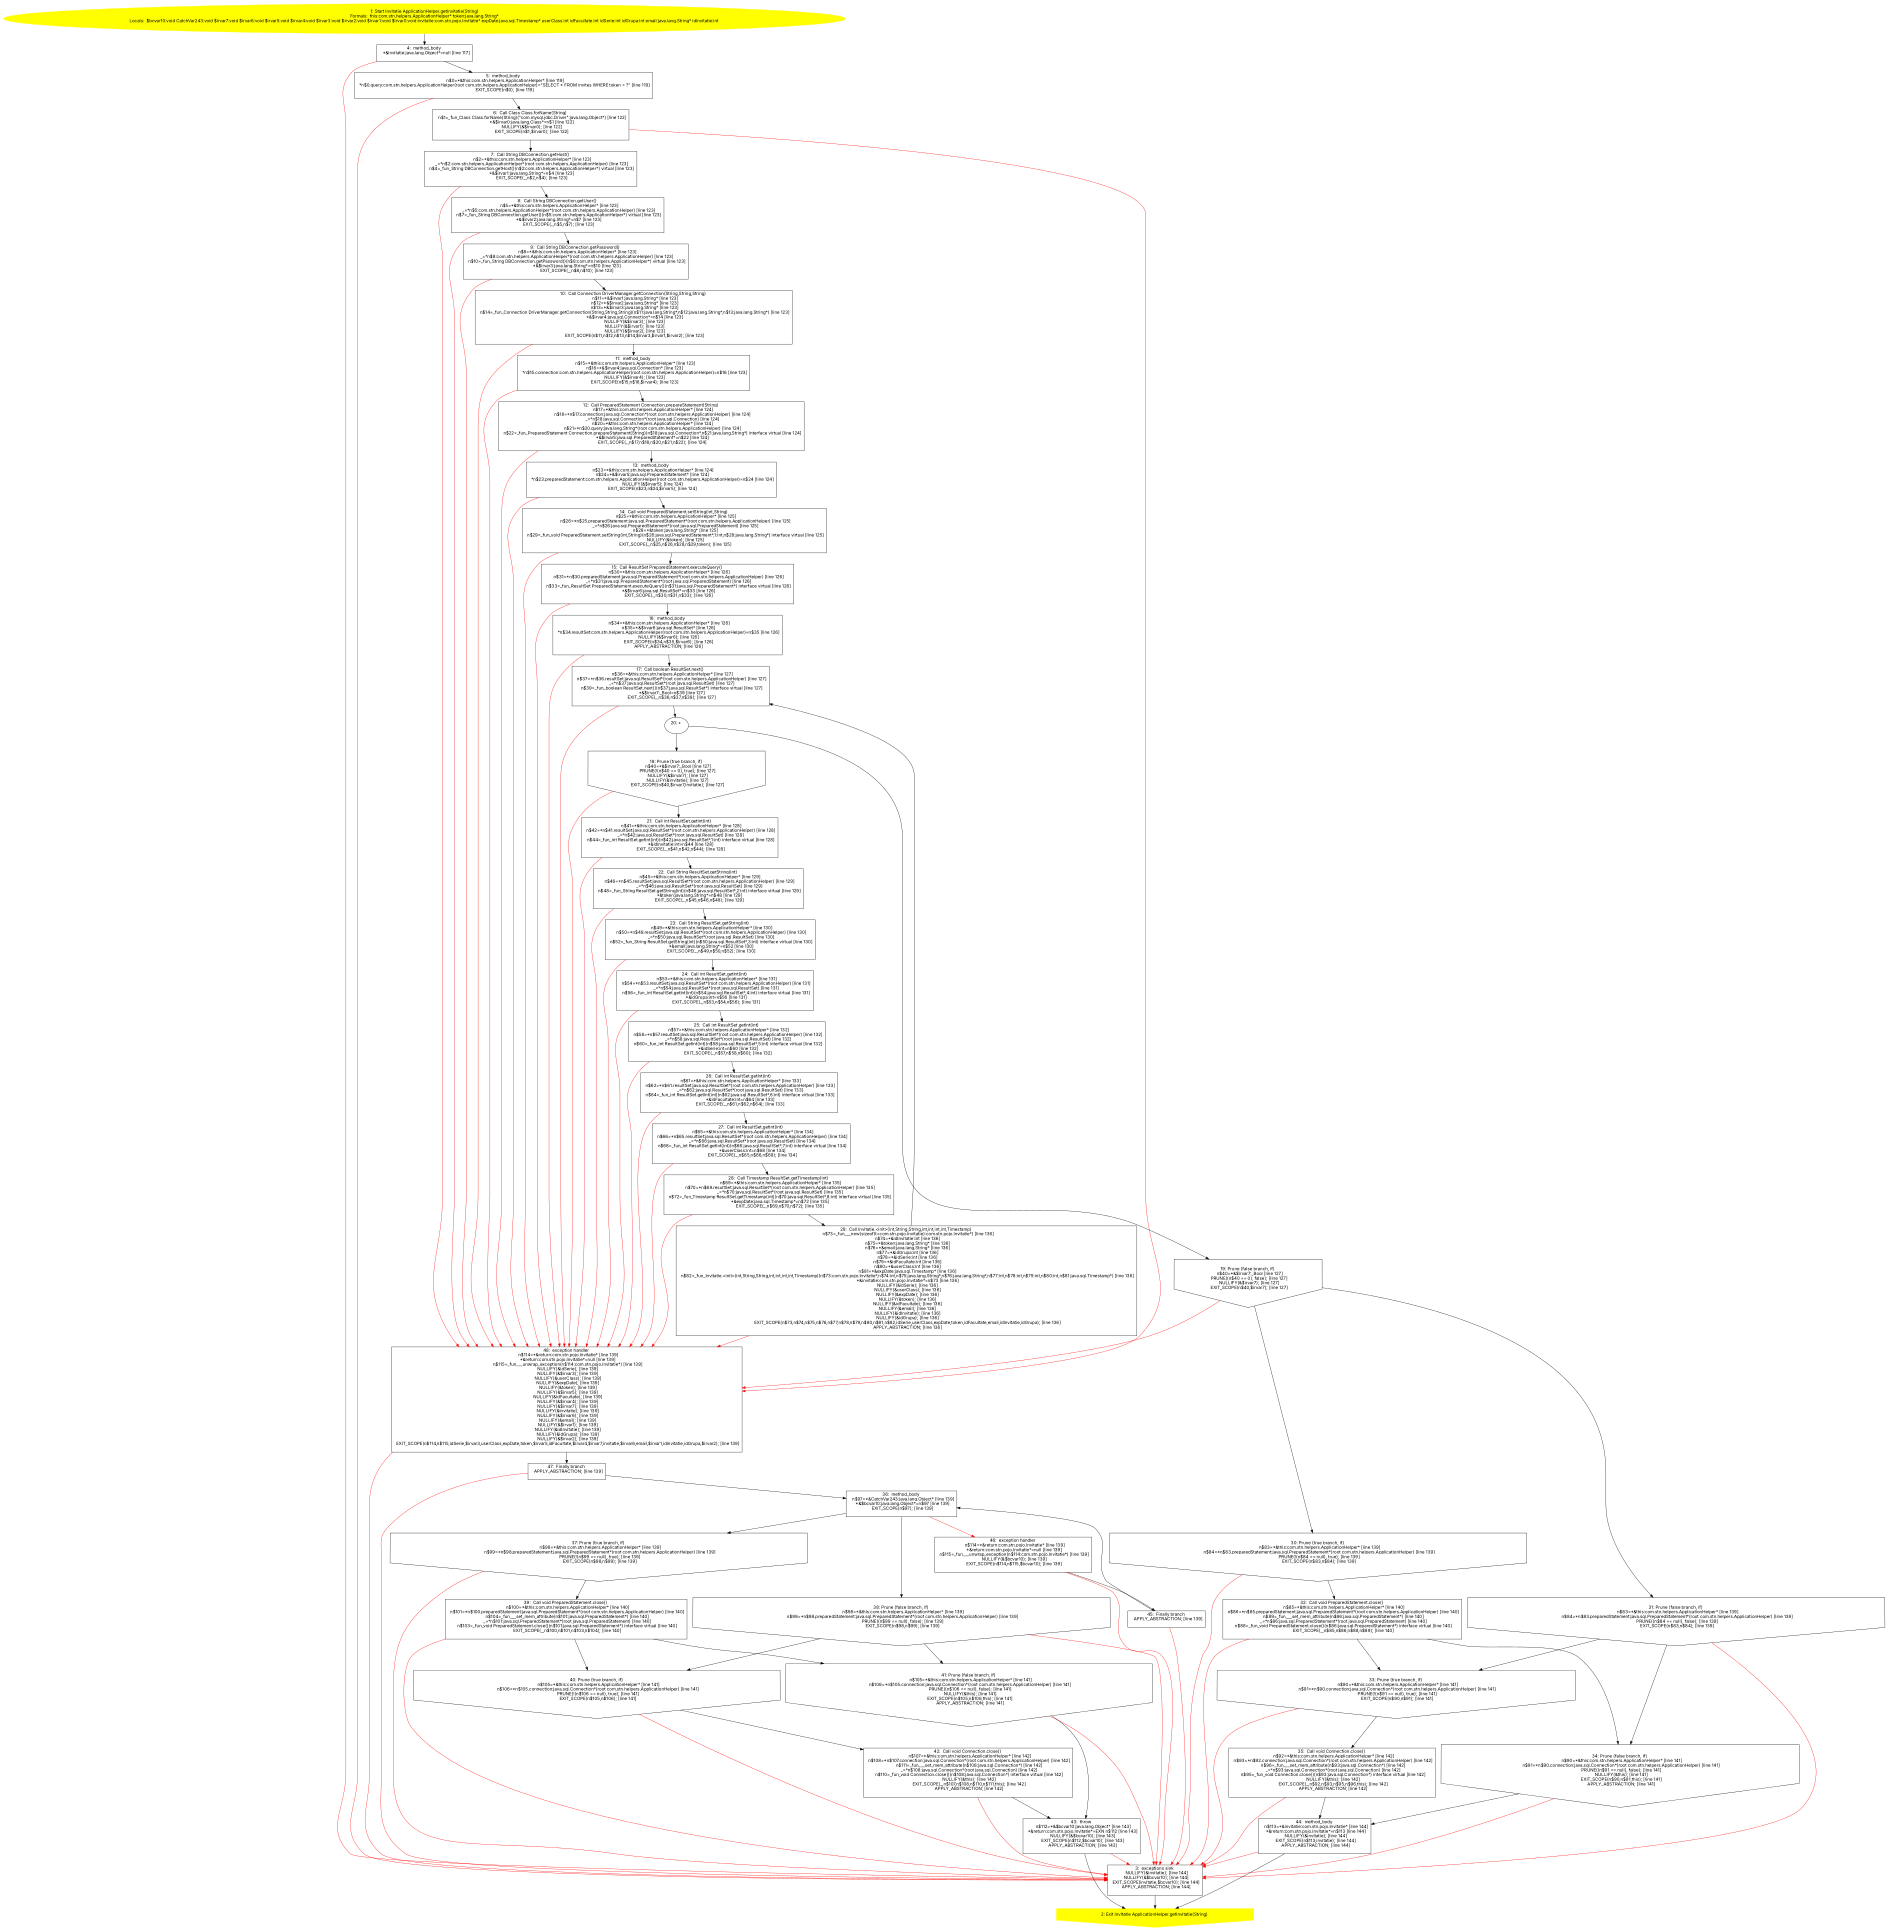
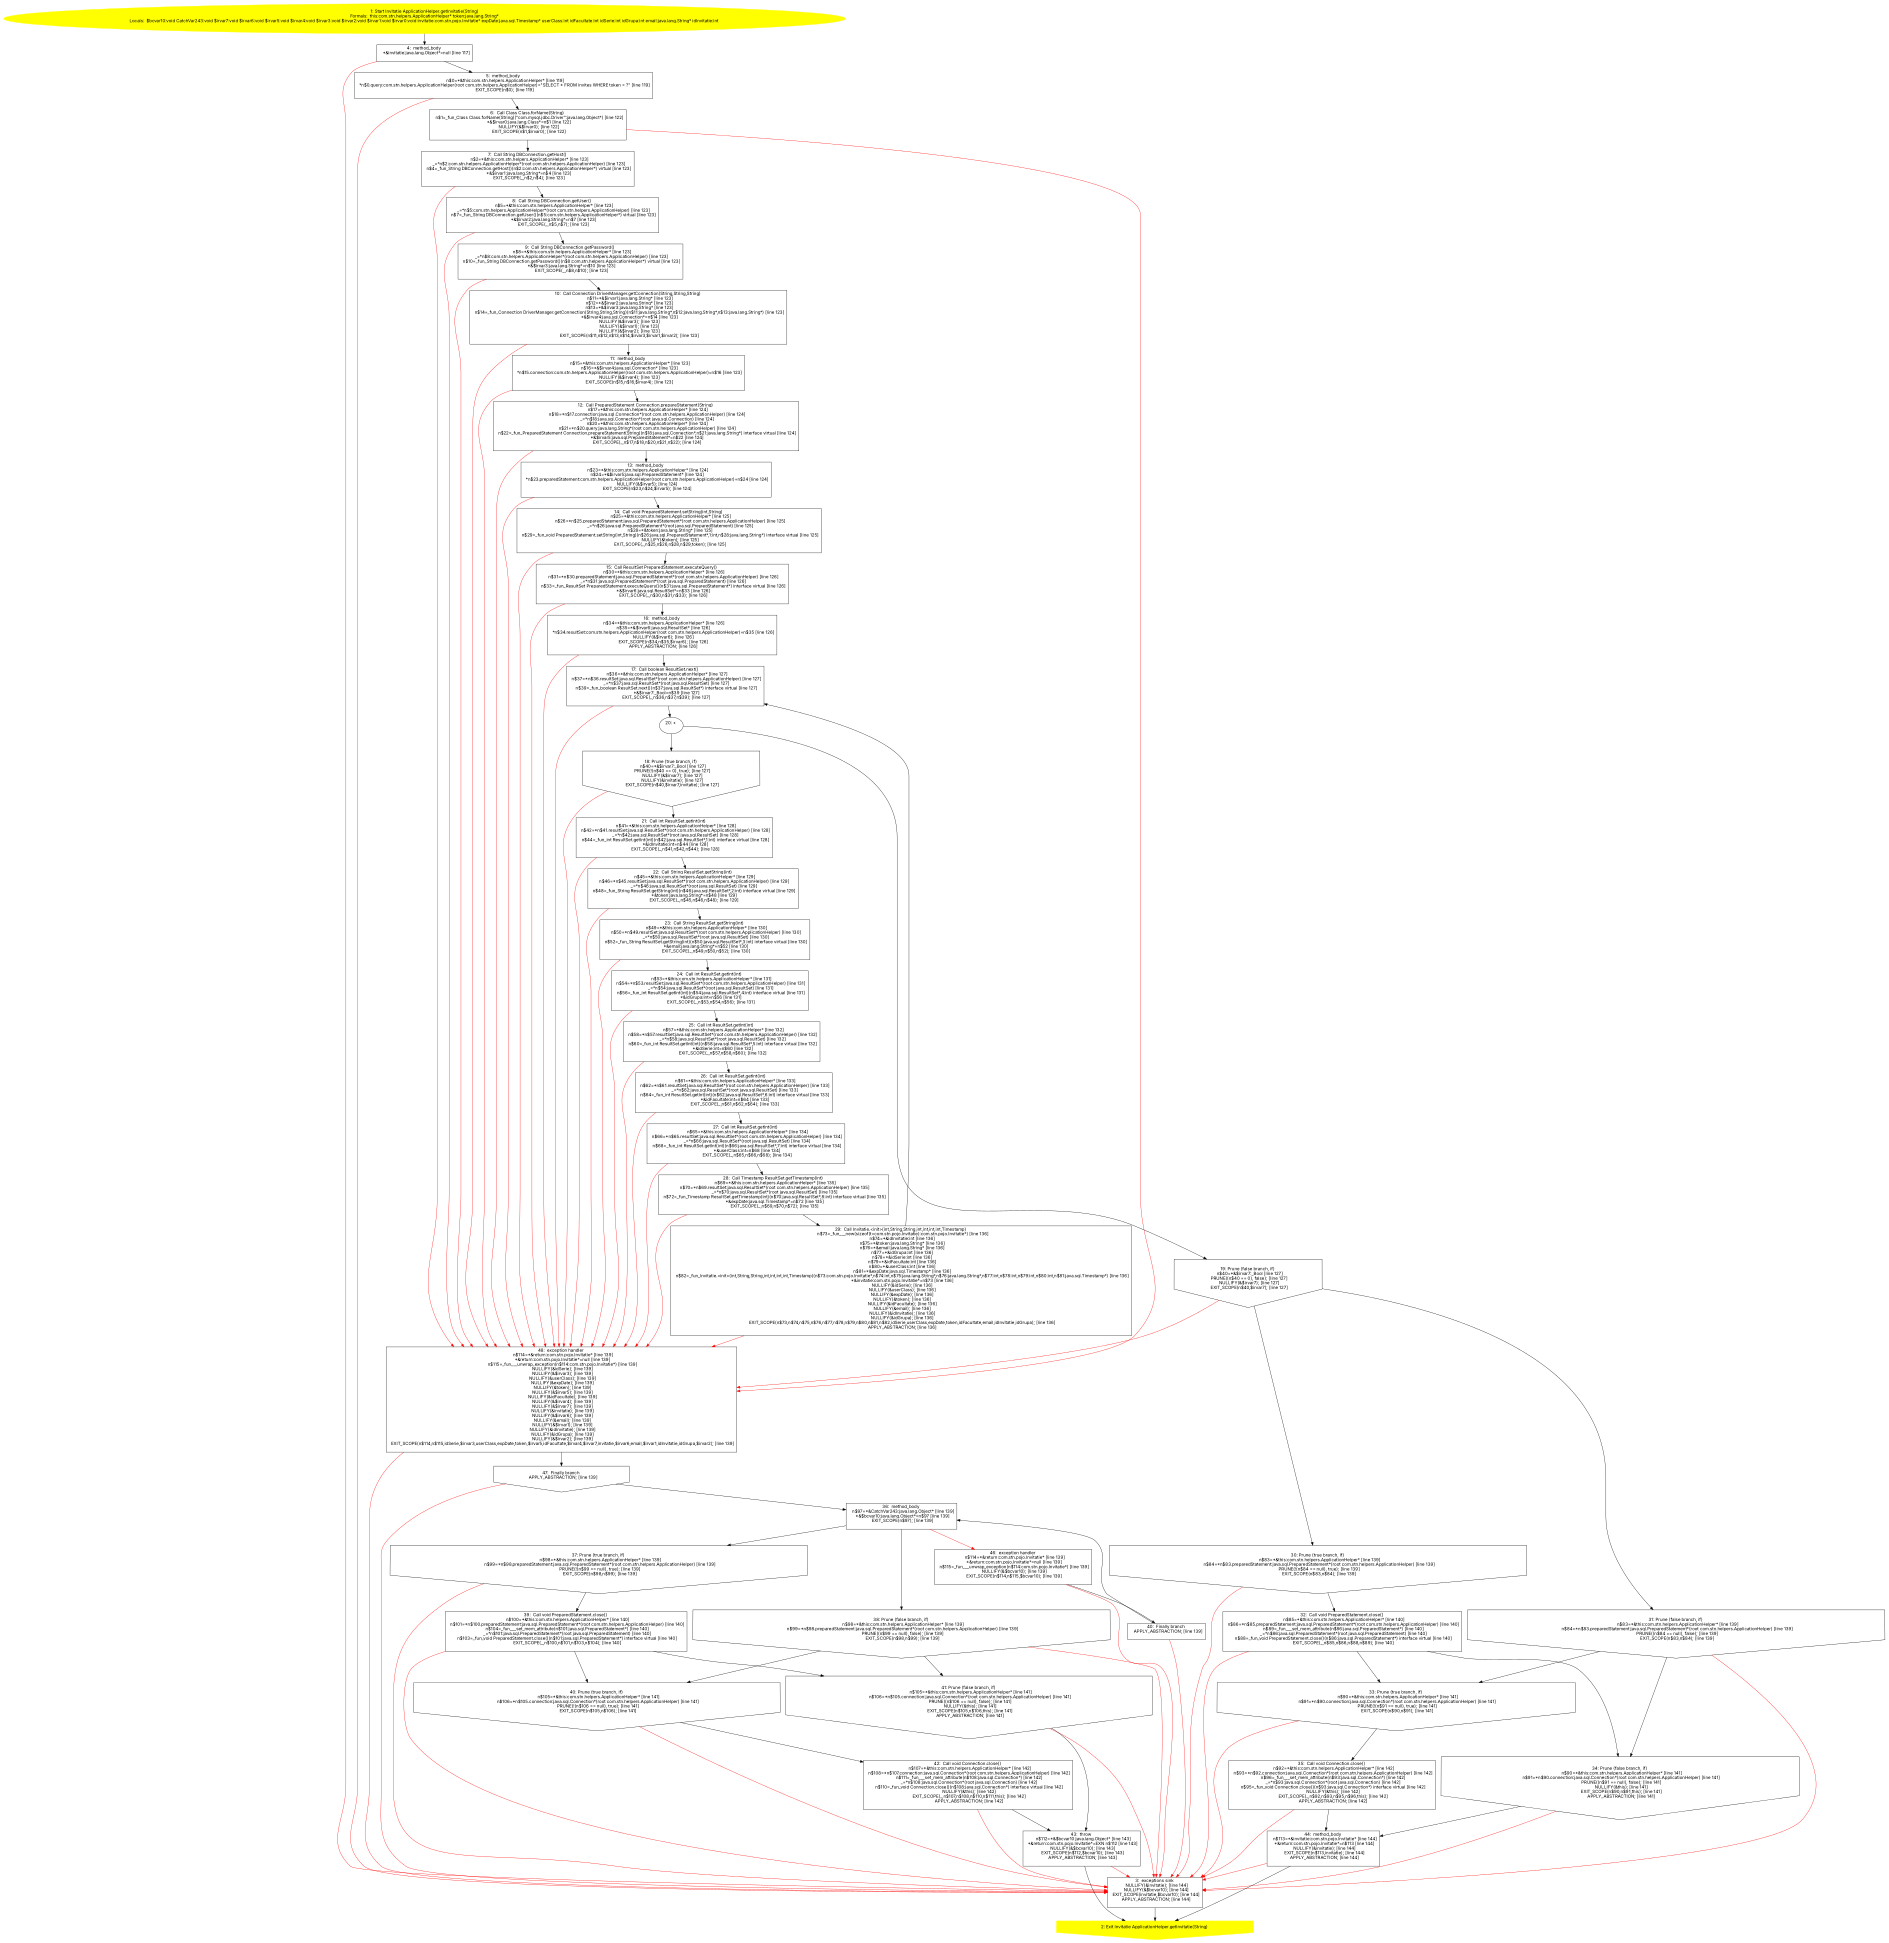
(567, 1472) -> (561, 1478)
(1167, 1619) -> (1167, 1631)
